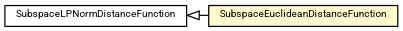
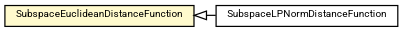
(204, 15) -> (211, 15)
